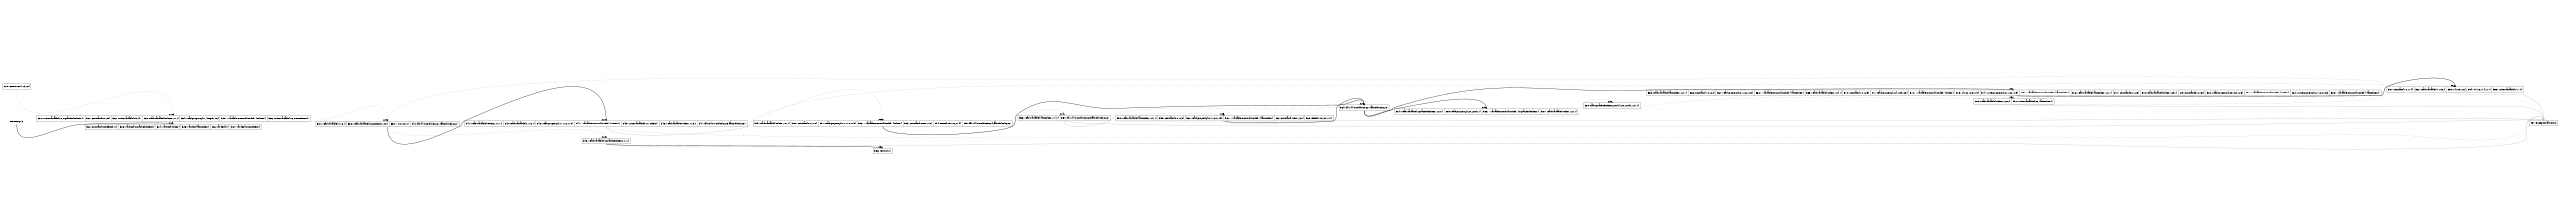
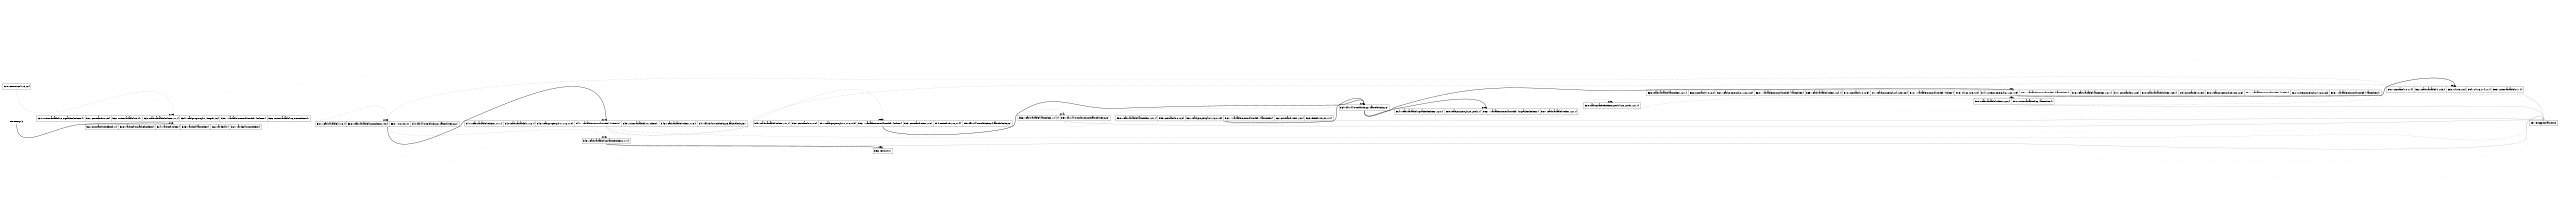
(1141, 114) -> none
